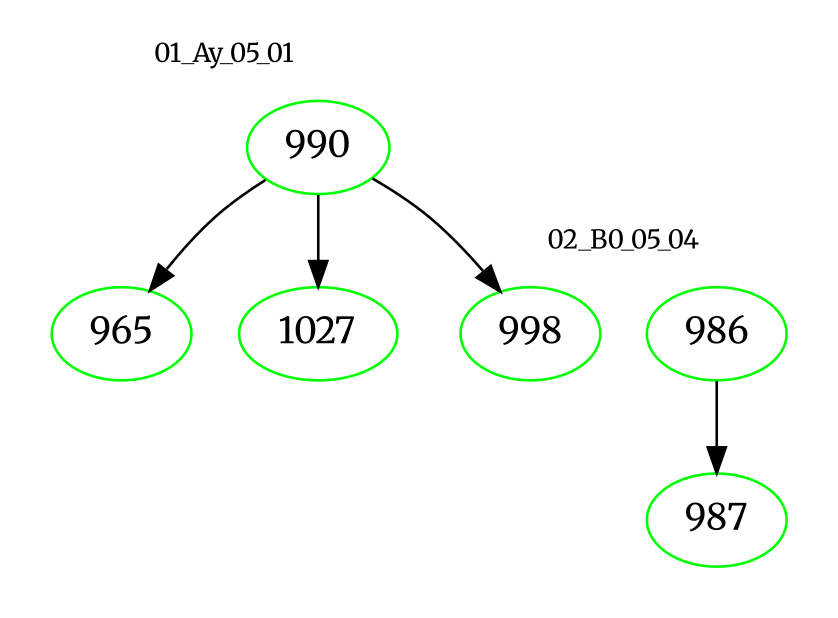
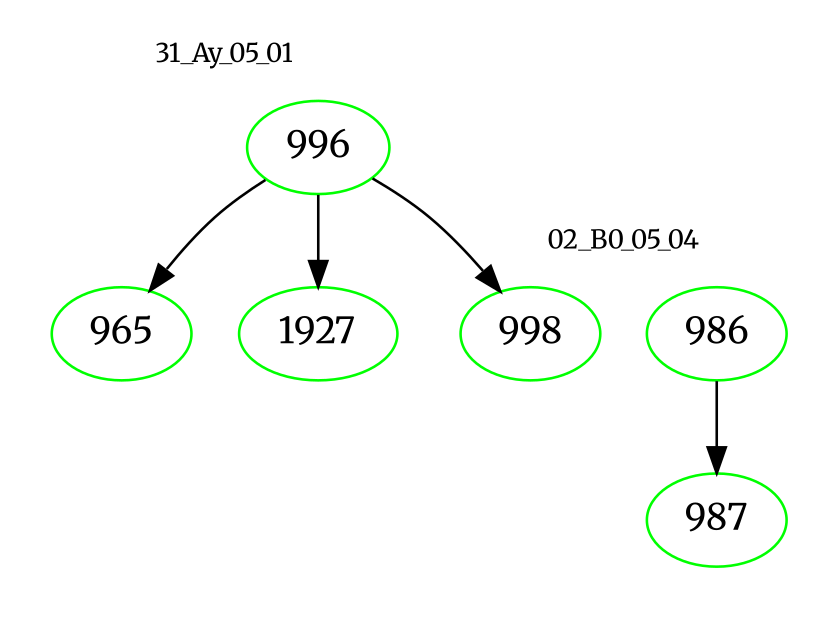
(225, 56) -> (225, 56)
(318, 147) -> (318, 147)
(318, 334) -> (318, 334)
